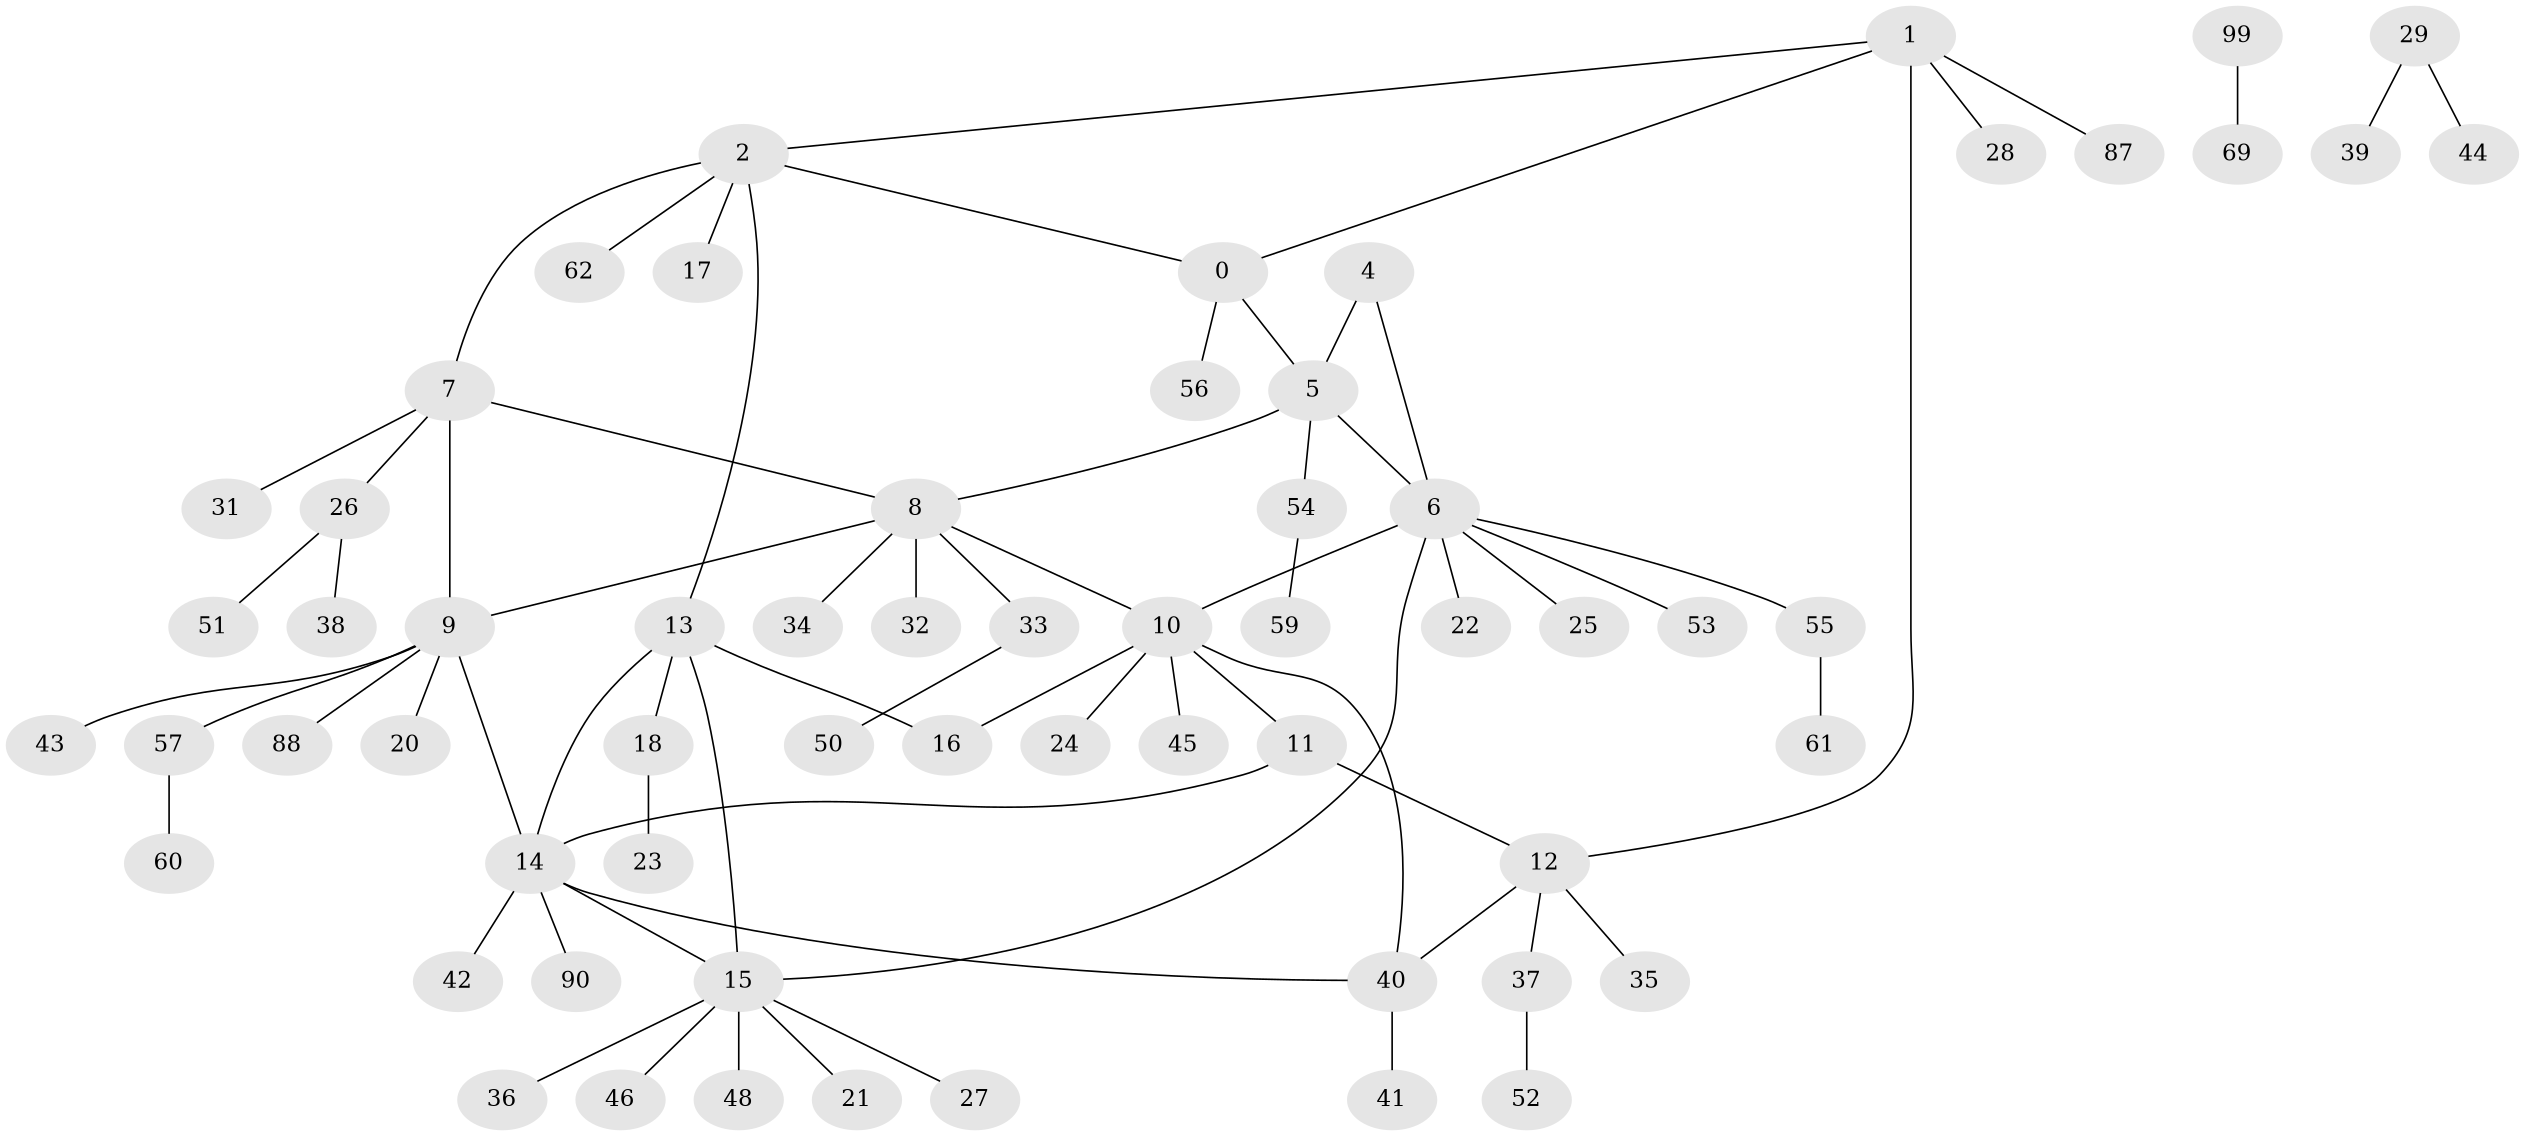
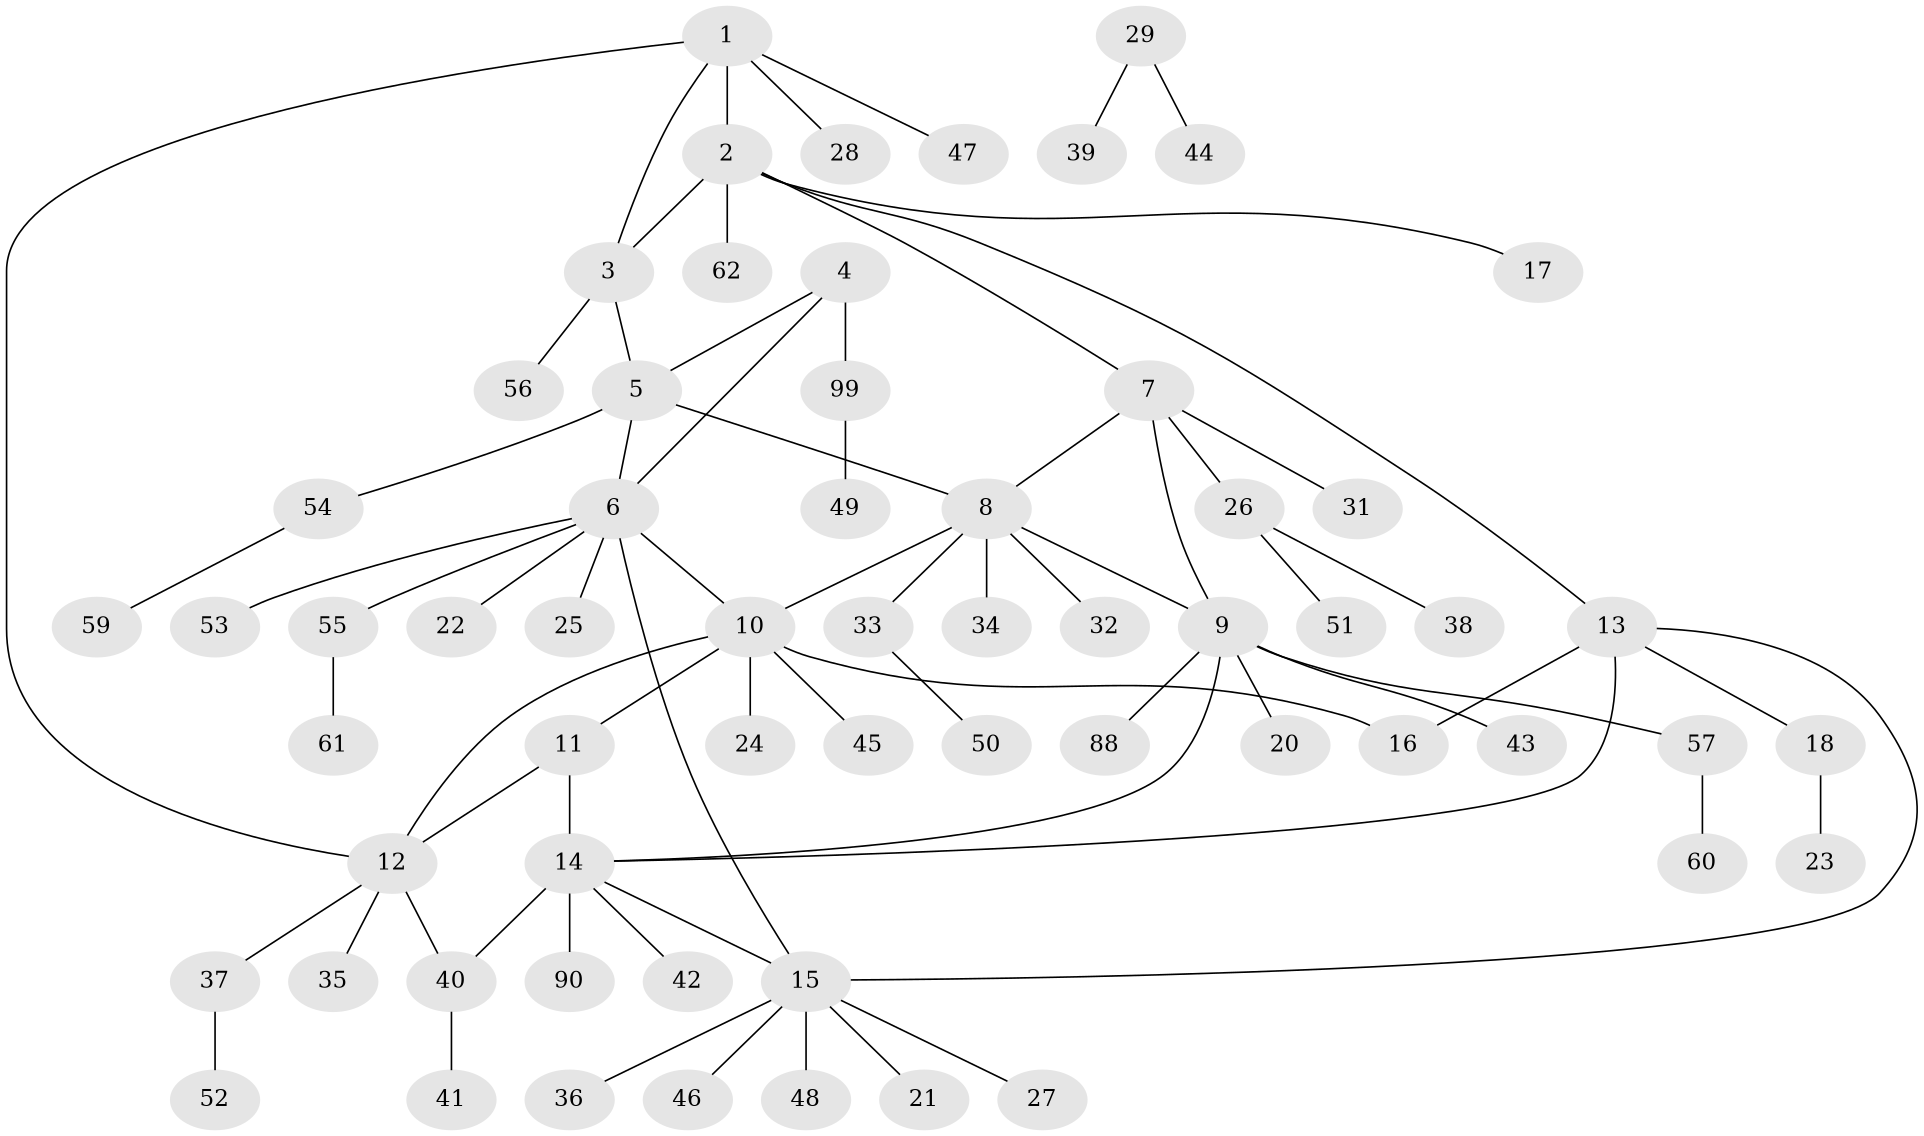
(2119, 154) -> (964, 154)
(2238, 154) -> (845, 509)
(1223, 273) -> (609, 273)
none -> (845, 332)
(1373, 736) -> (534, 701)
